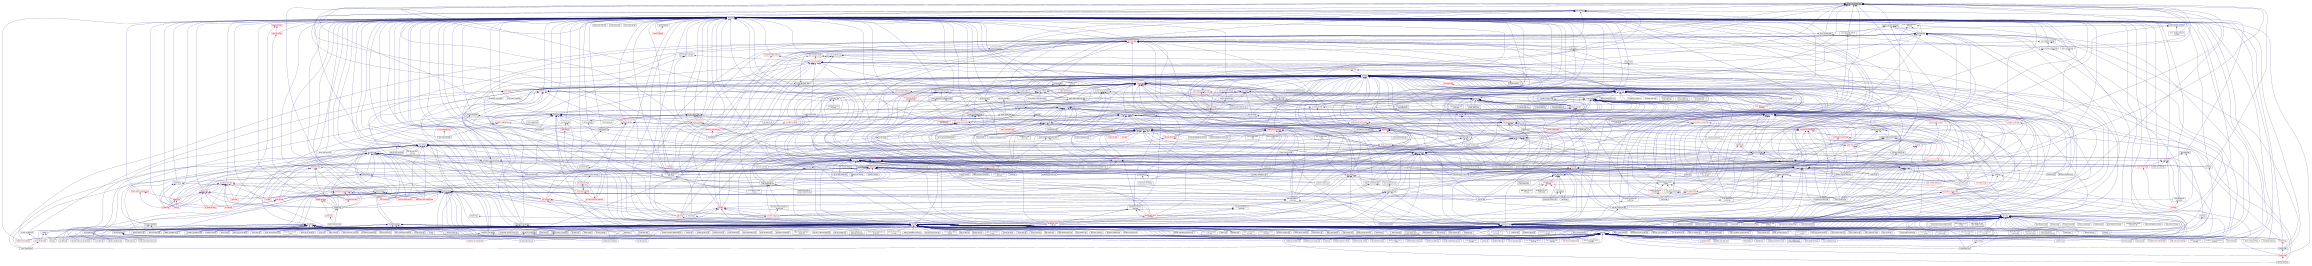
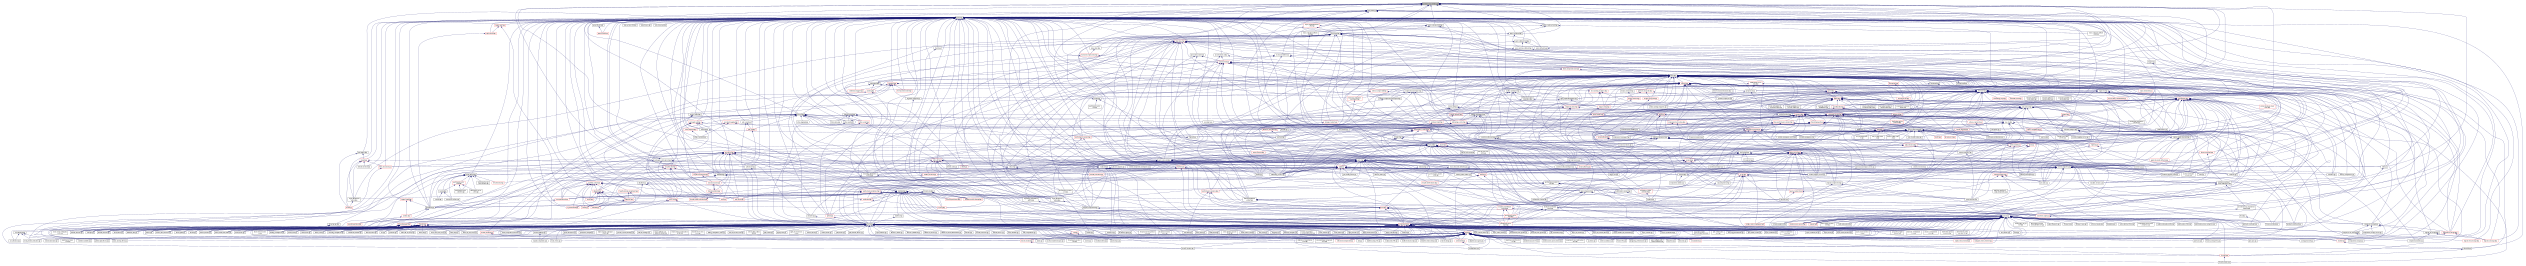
(588, 233) -> none
(1552, 241) -> none
